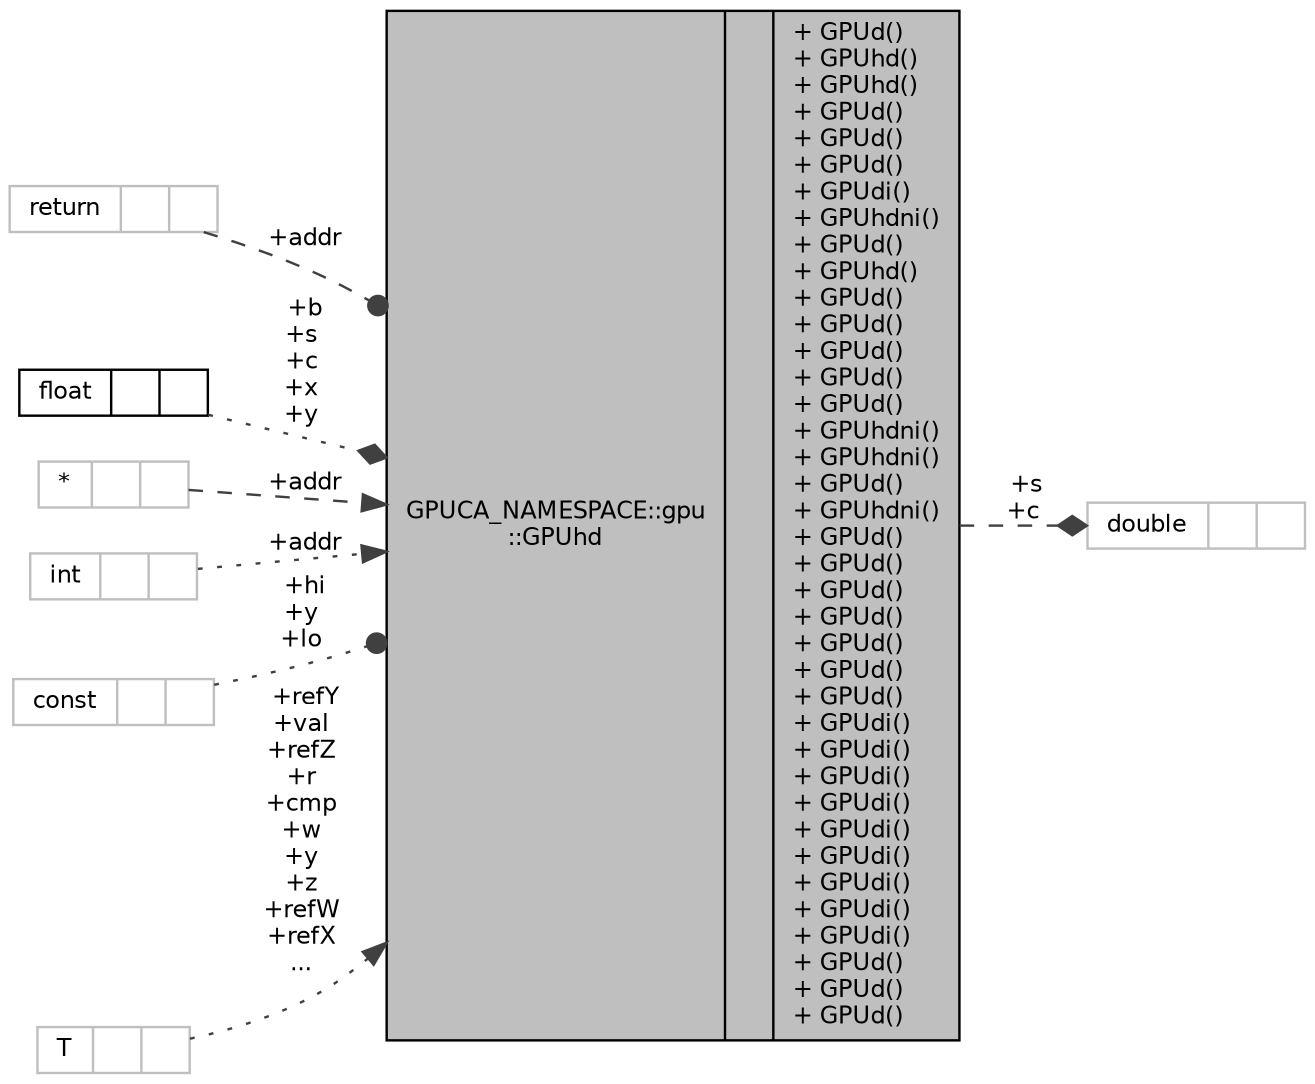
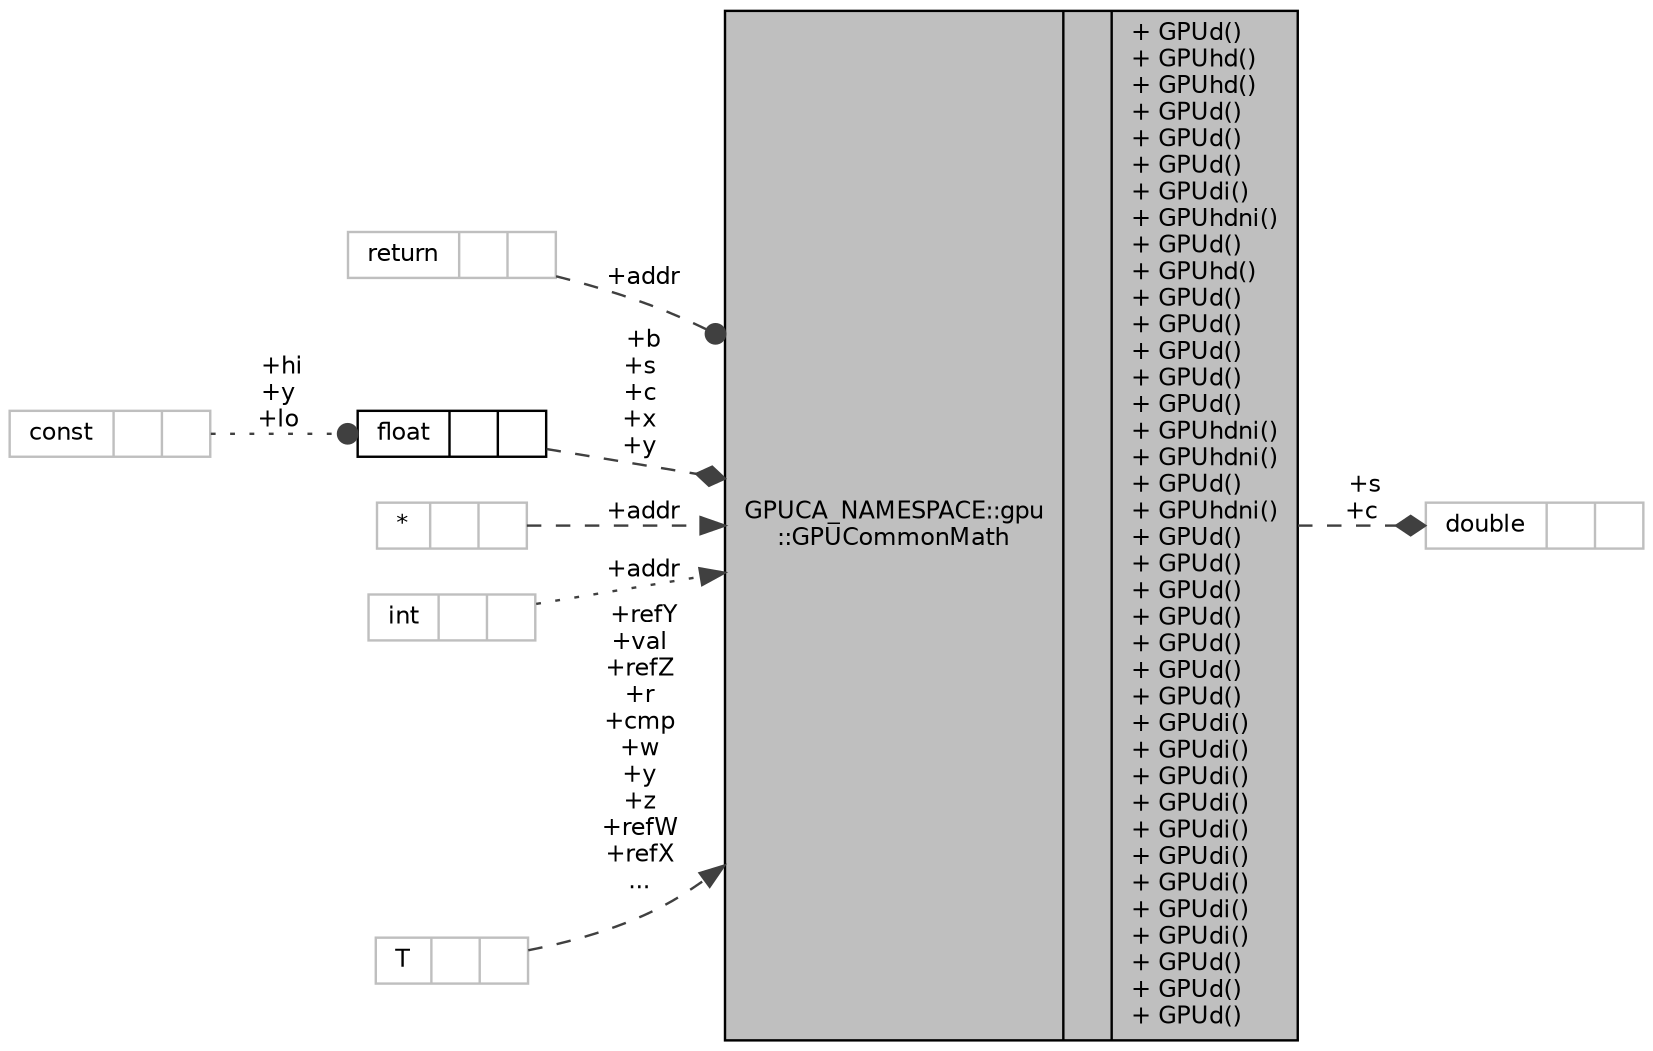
(283, 433) -> (621, 461)
(556, 538) -> (894, 538)
(291, 668) -> (274, 434)
(284, 1010) -> (620, 925)
